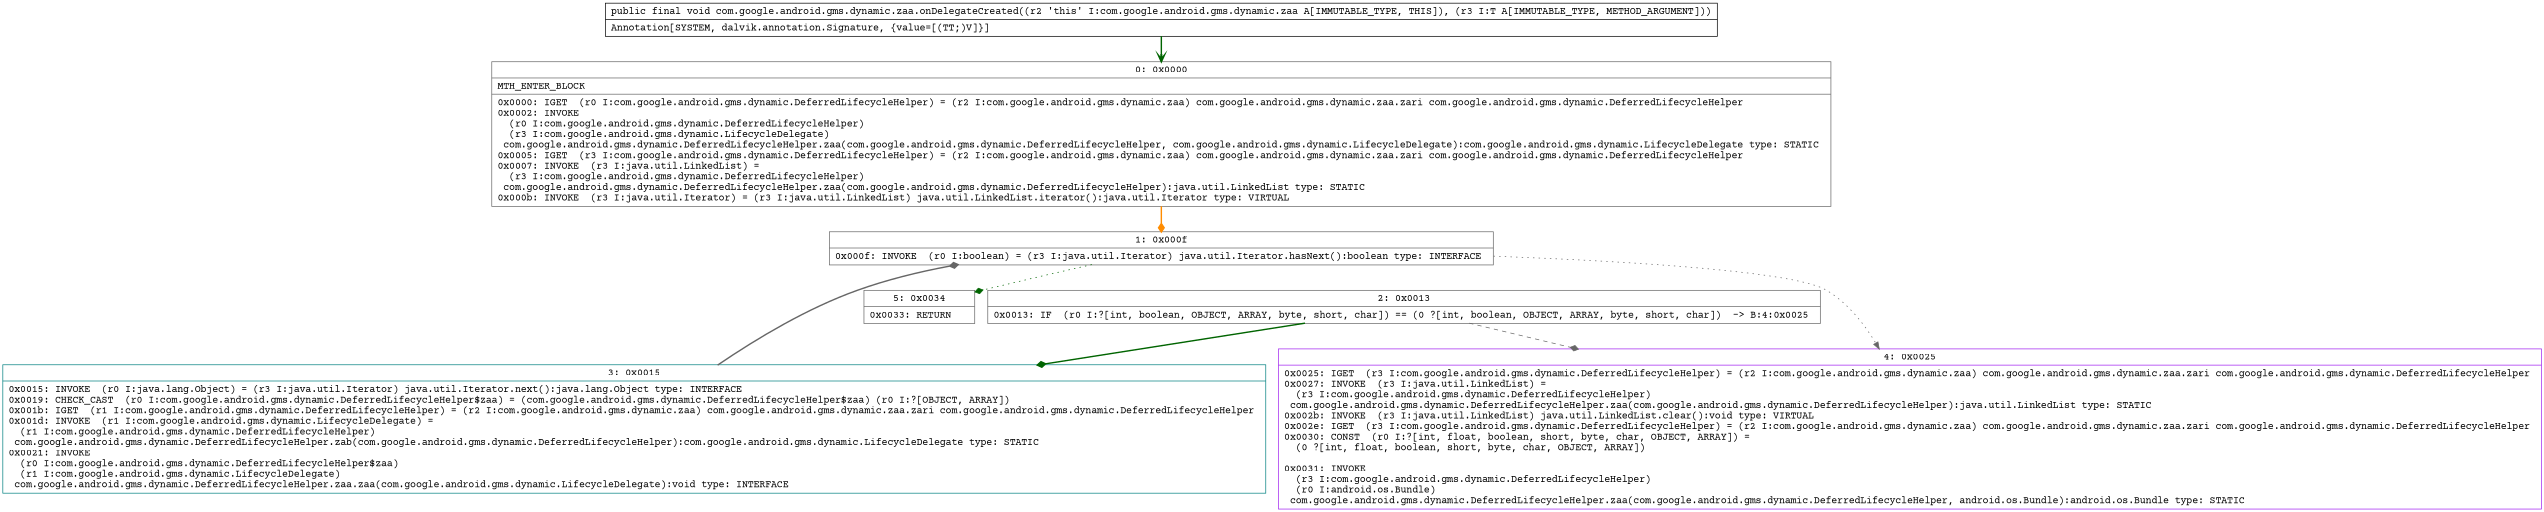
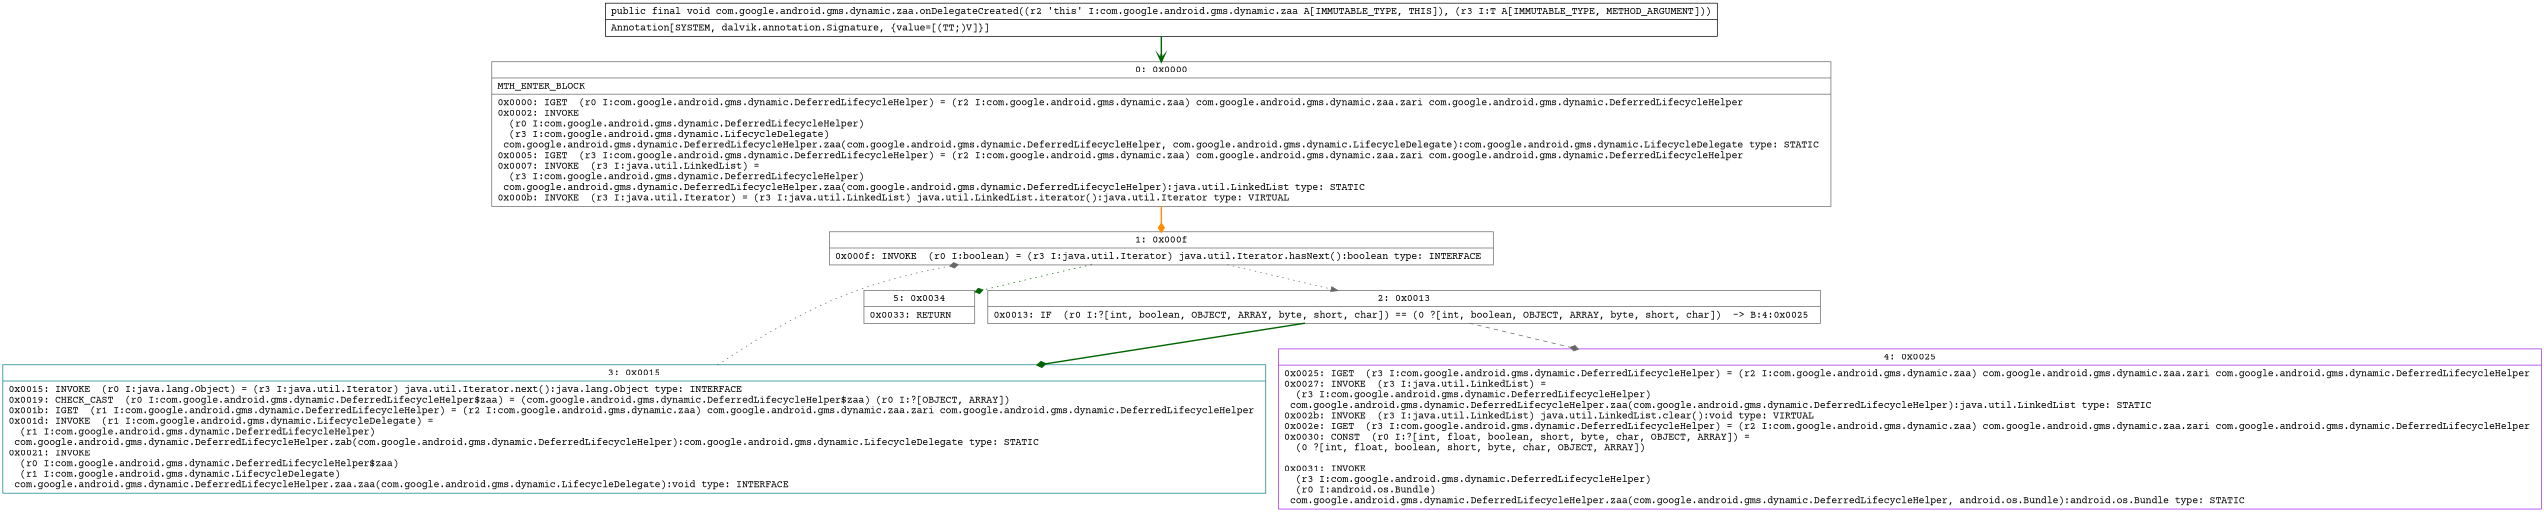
(1698, 268) -> (1279, 277)
(828, 302) -> (828, 302)
